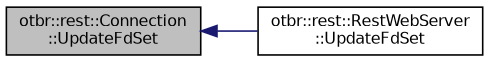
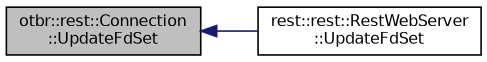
(370, 31) -> (370, 31)
